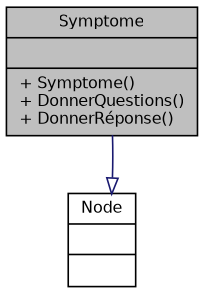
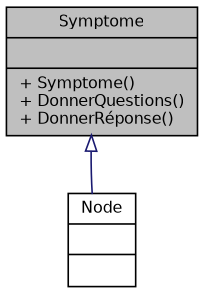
(113, 156) -> (91, 173)
